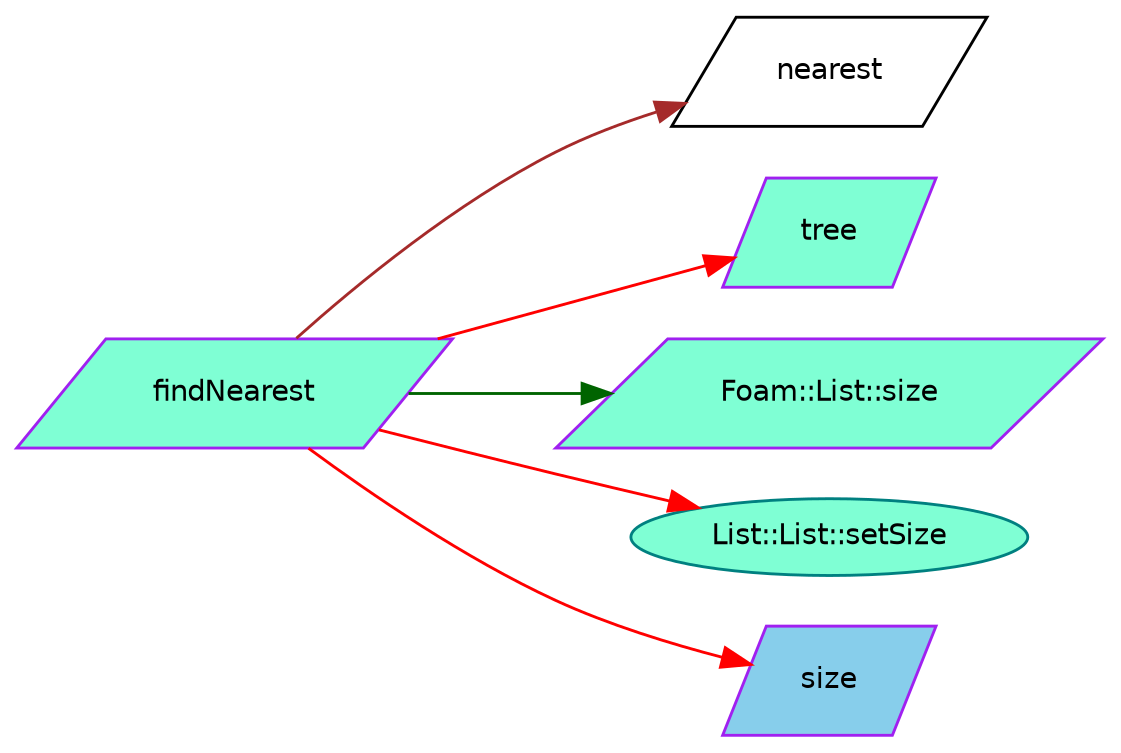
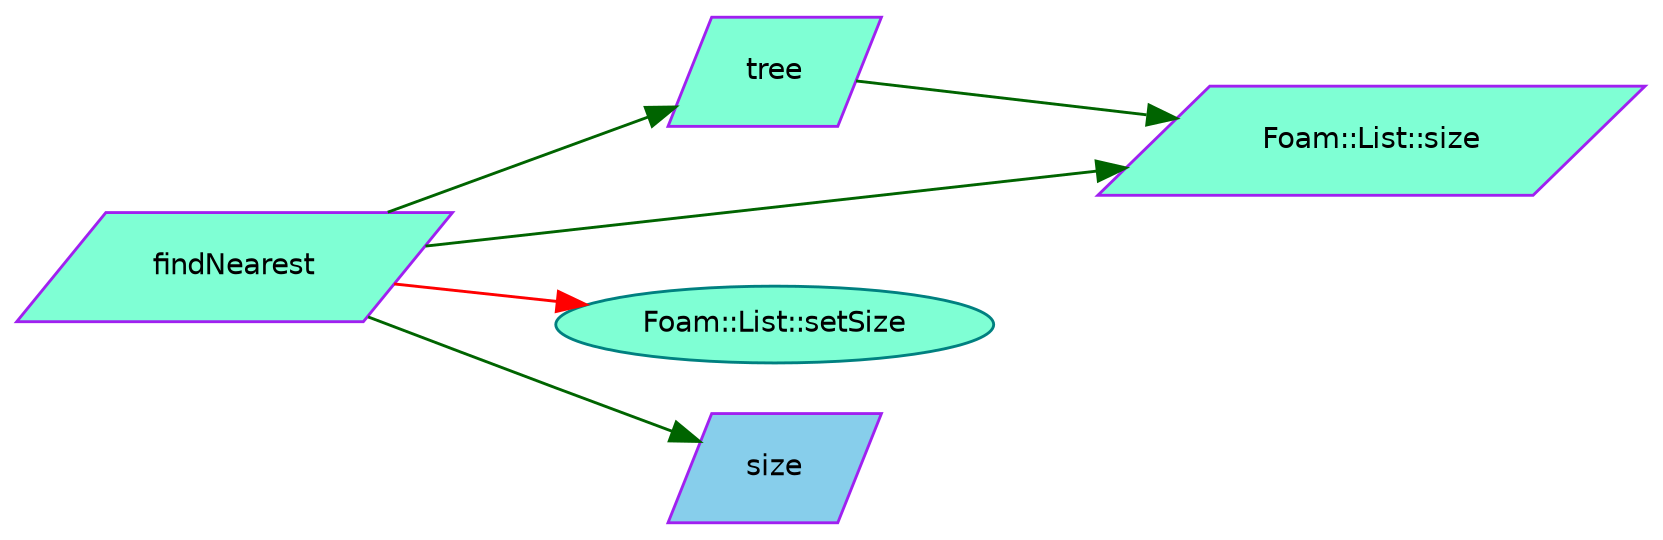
(829, 72) -> none
none -> (1001, 98)
(572, 302) -> (518, 165)
(829, 537) -> (775, 325)
(505, 575) -> (520, 375)
